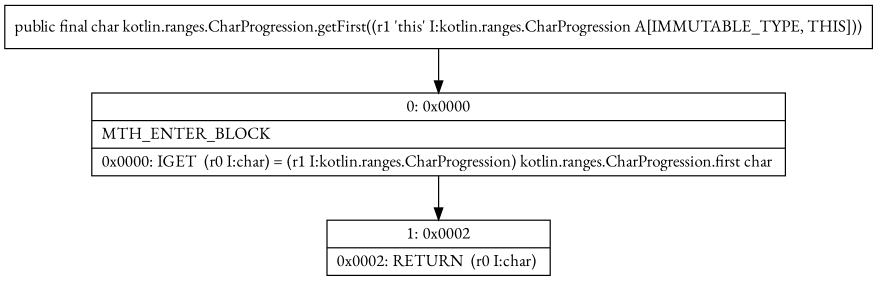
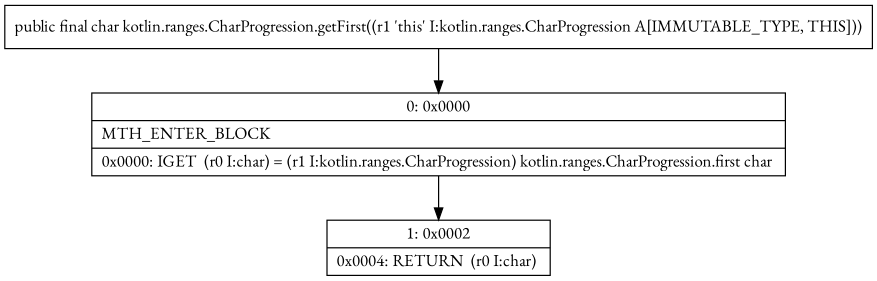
(439, 261) -> (439, 261)
